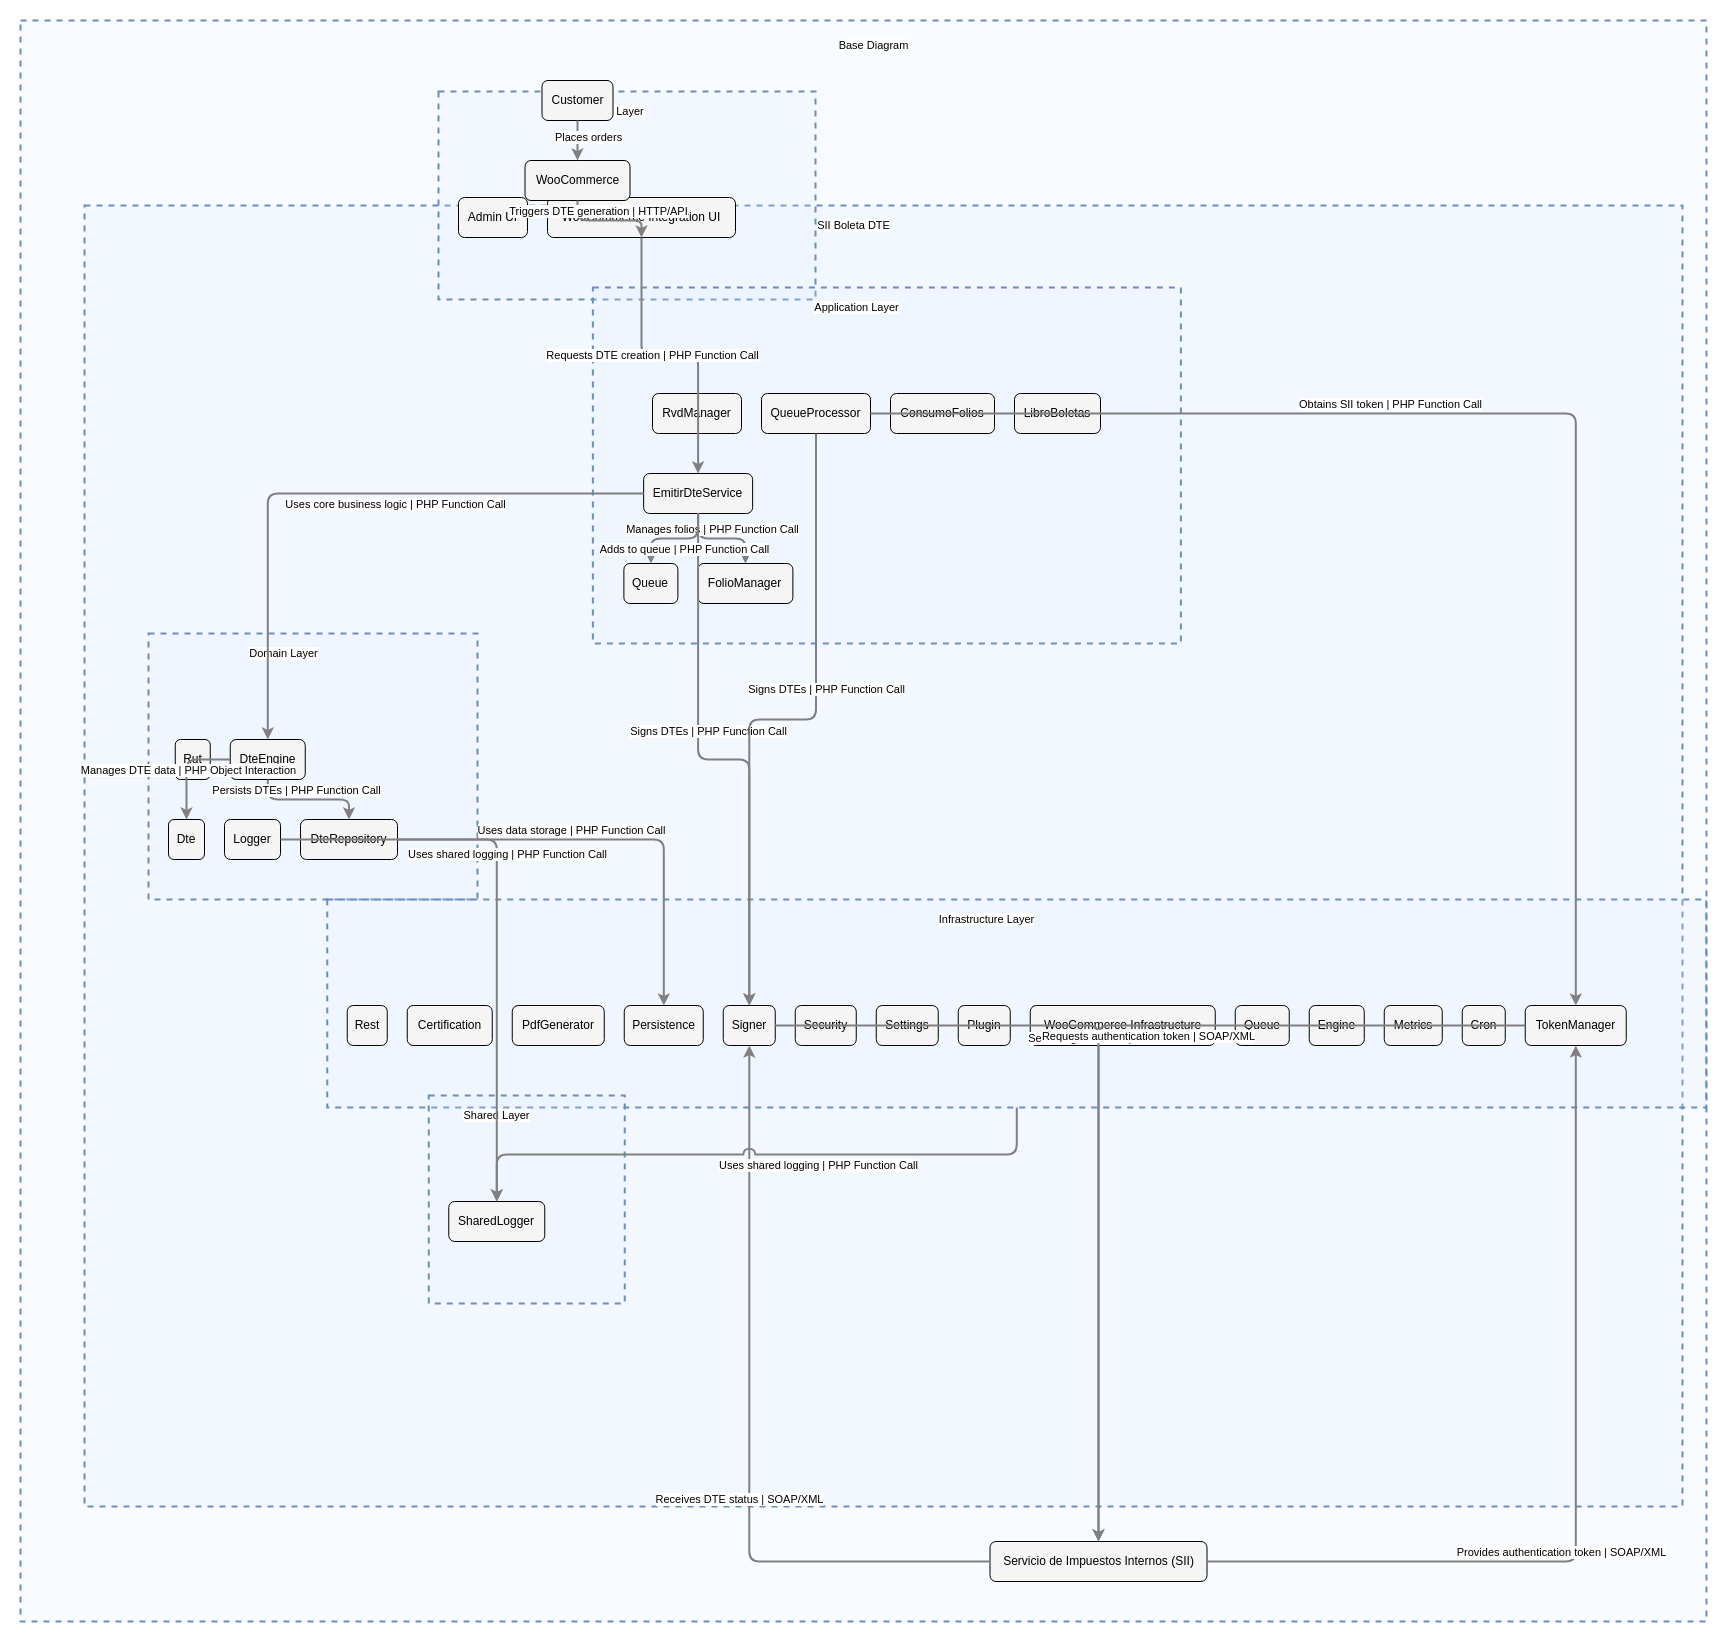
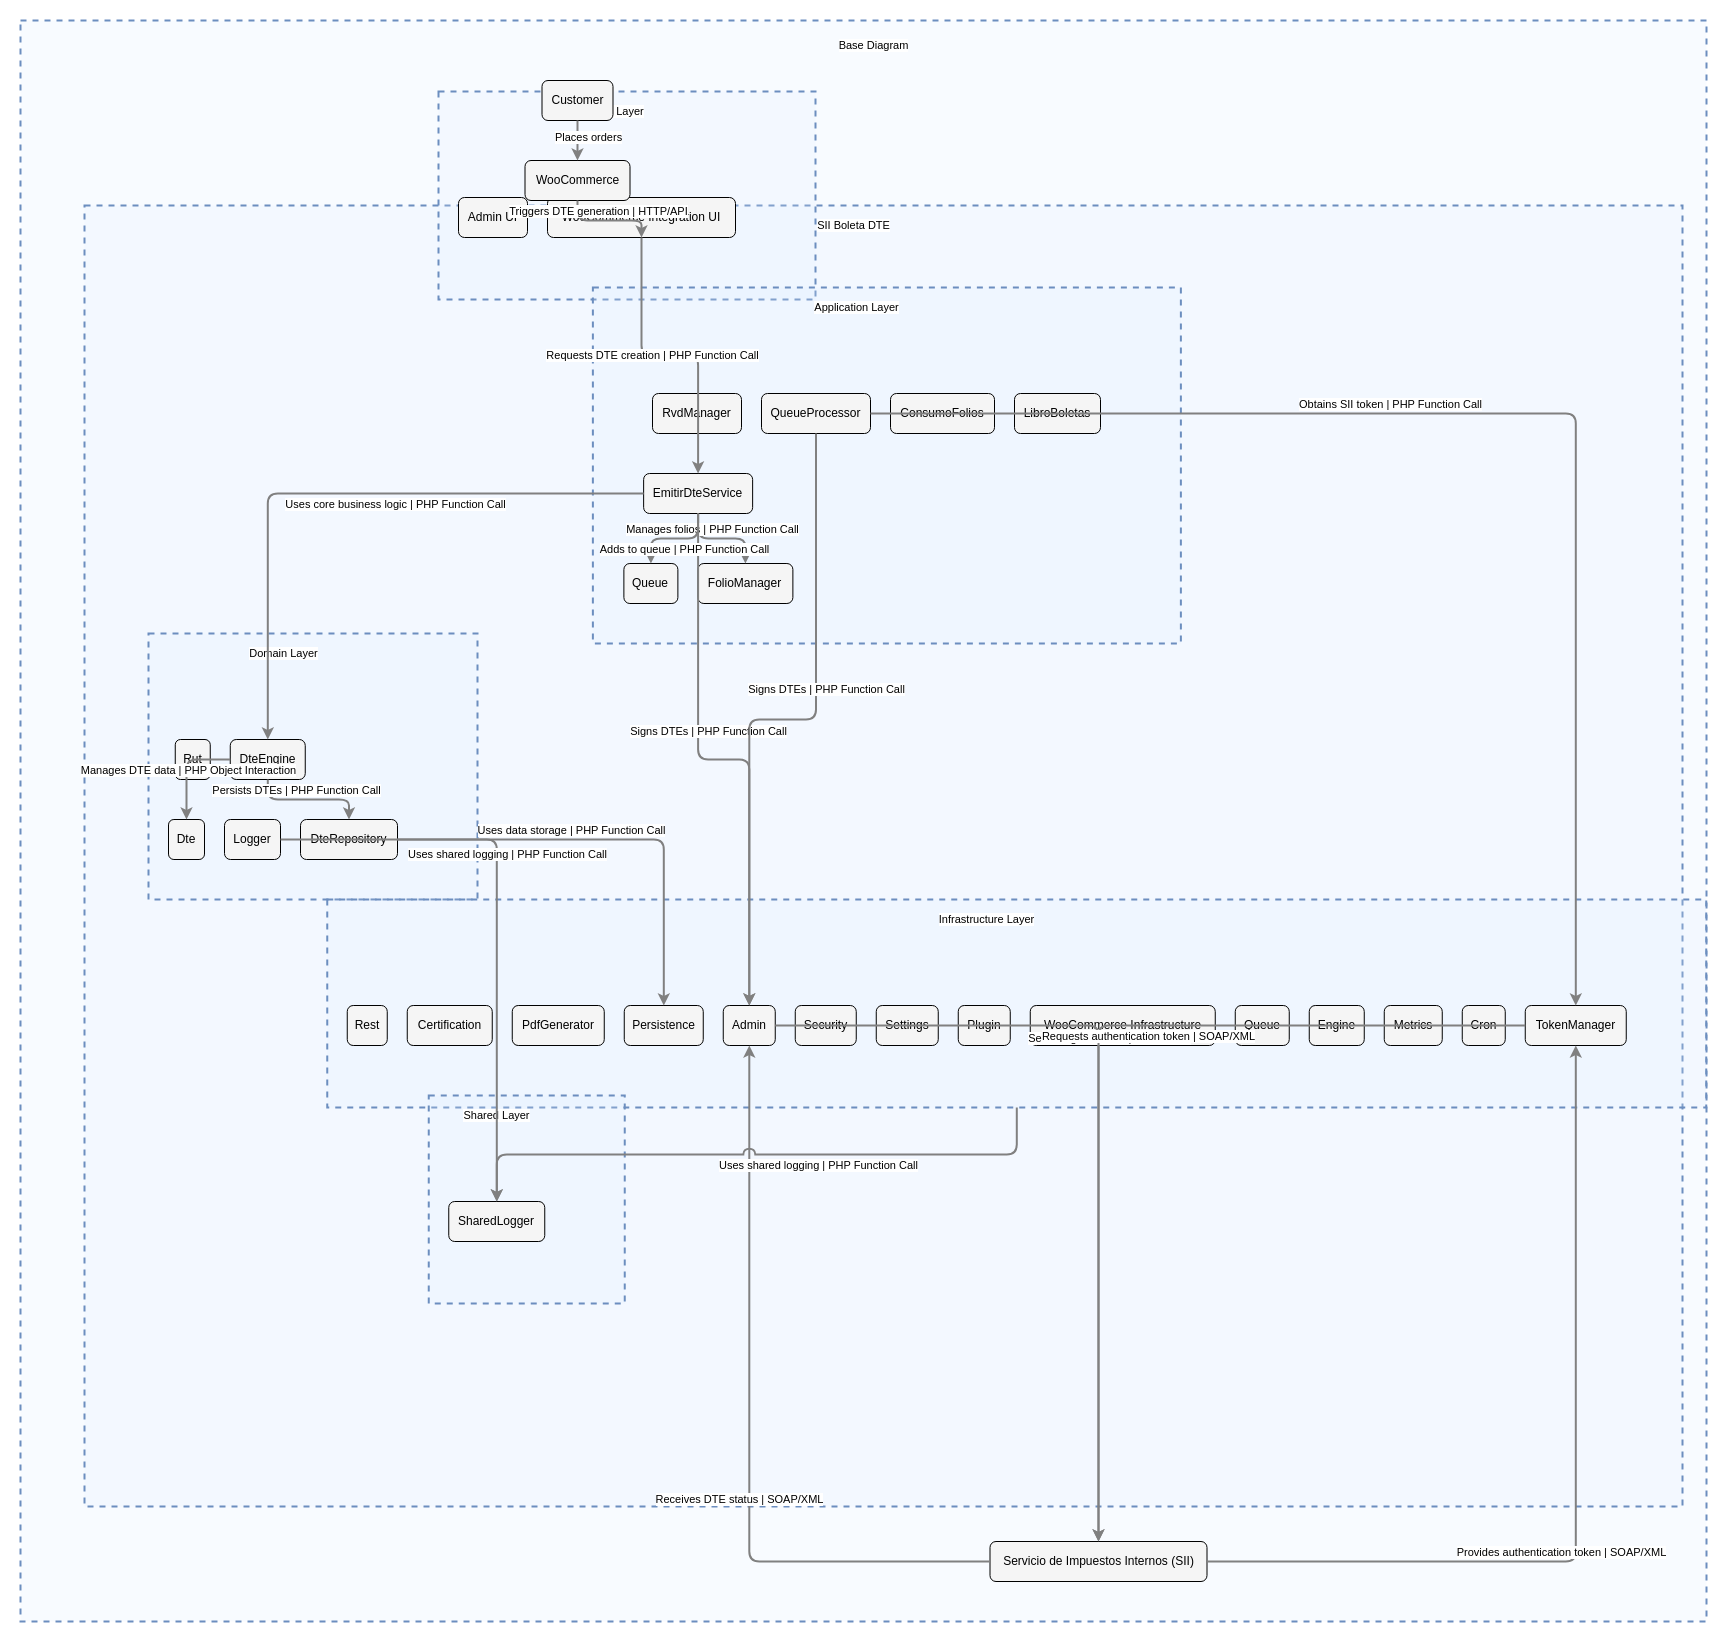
(750, 1026) -> (750, 1026)
